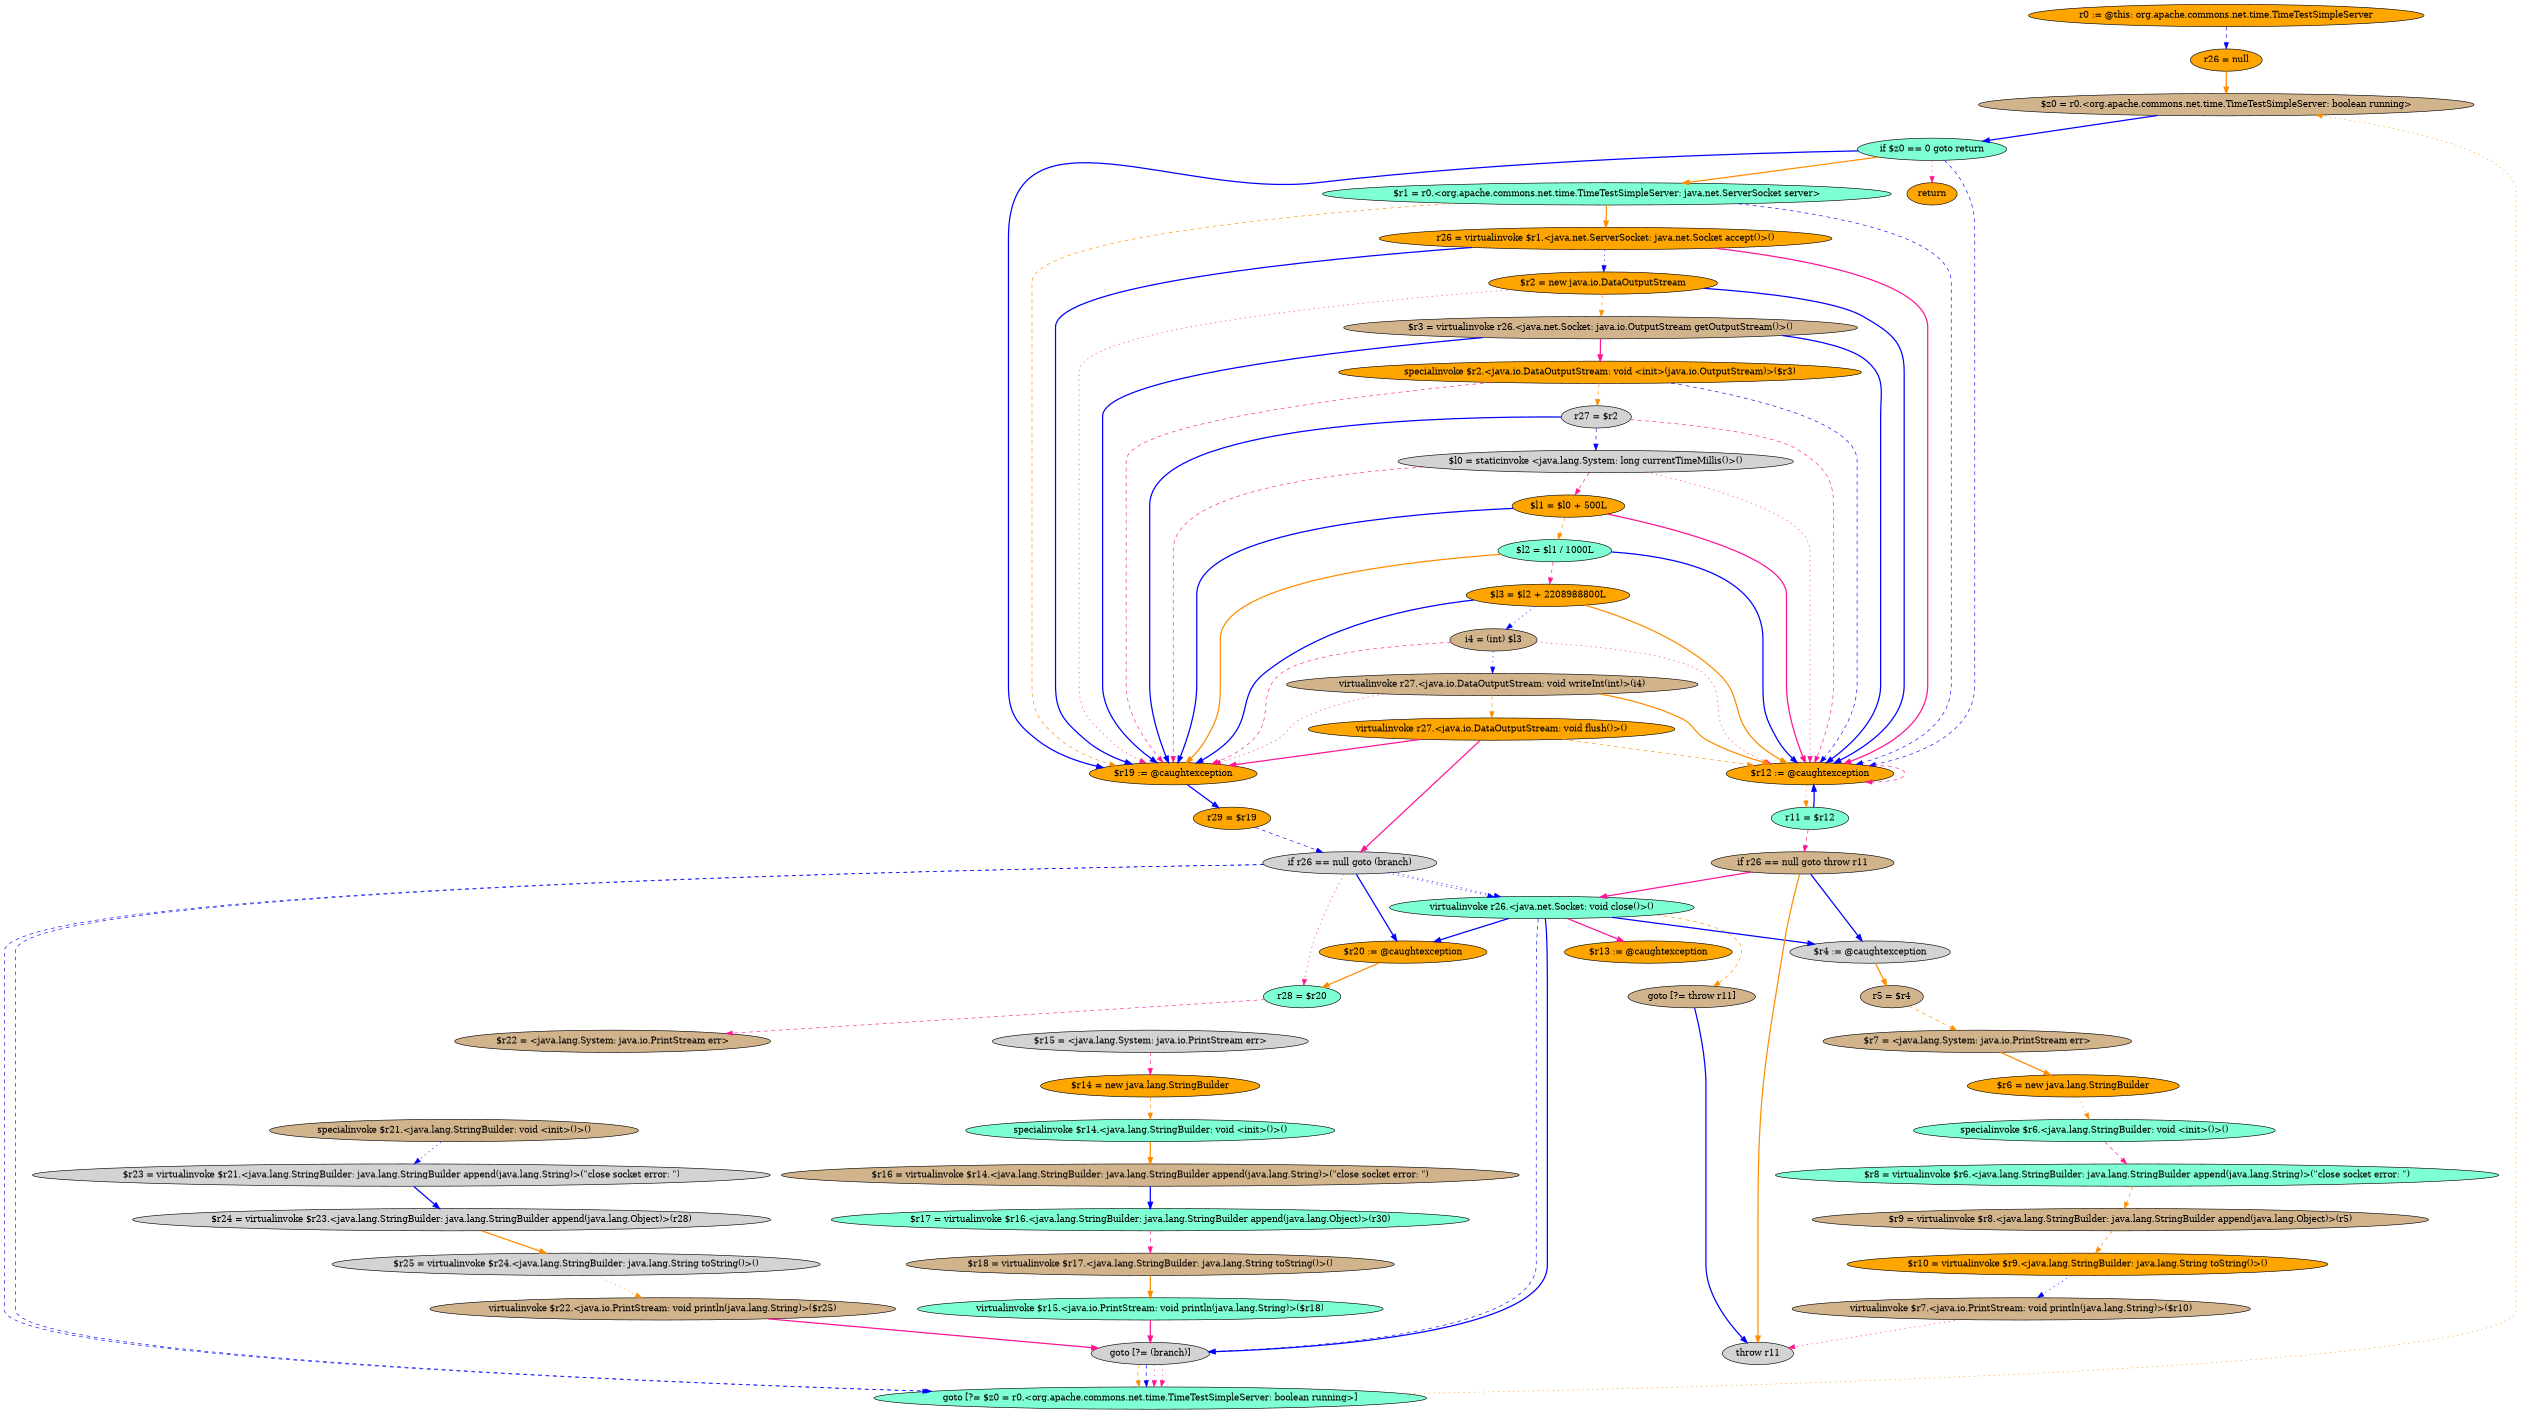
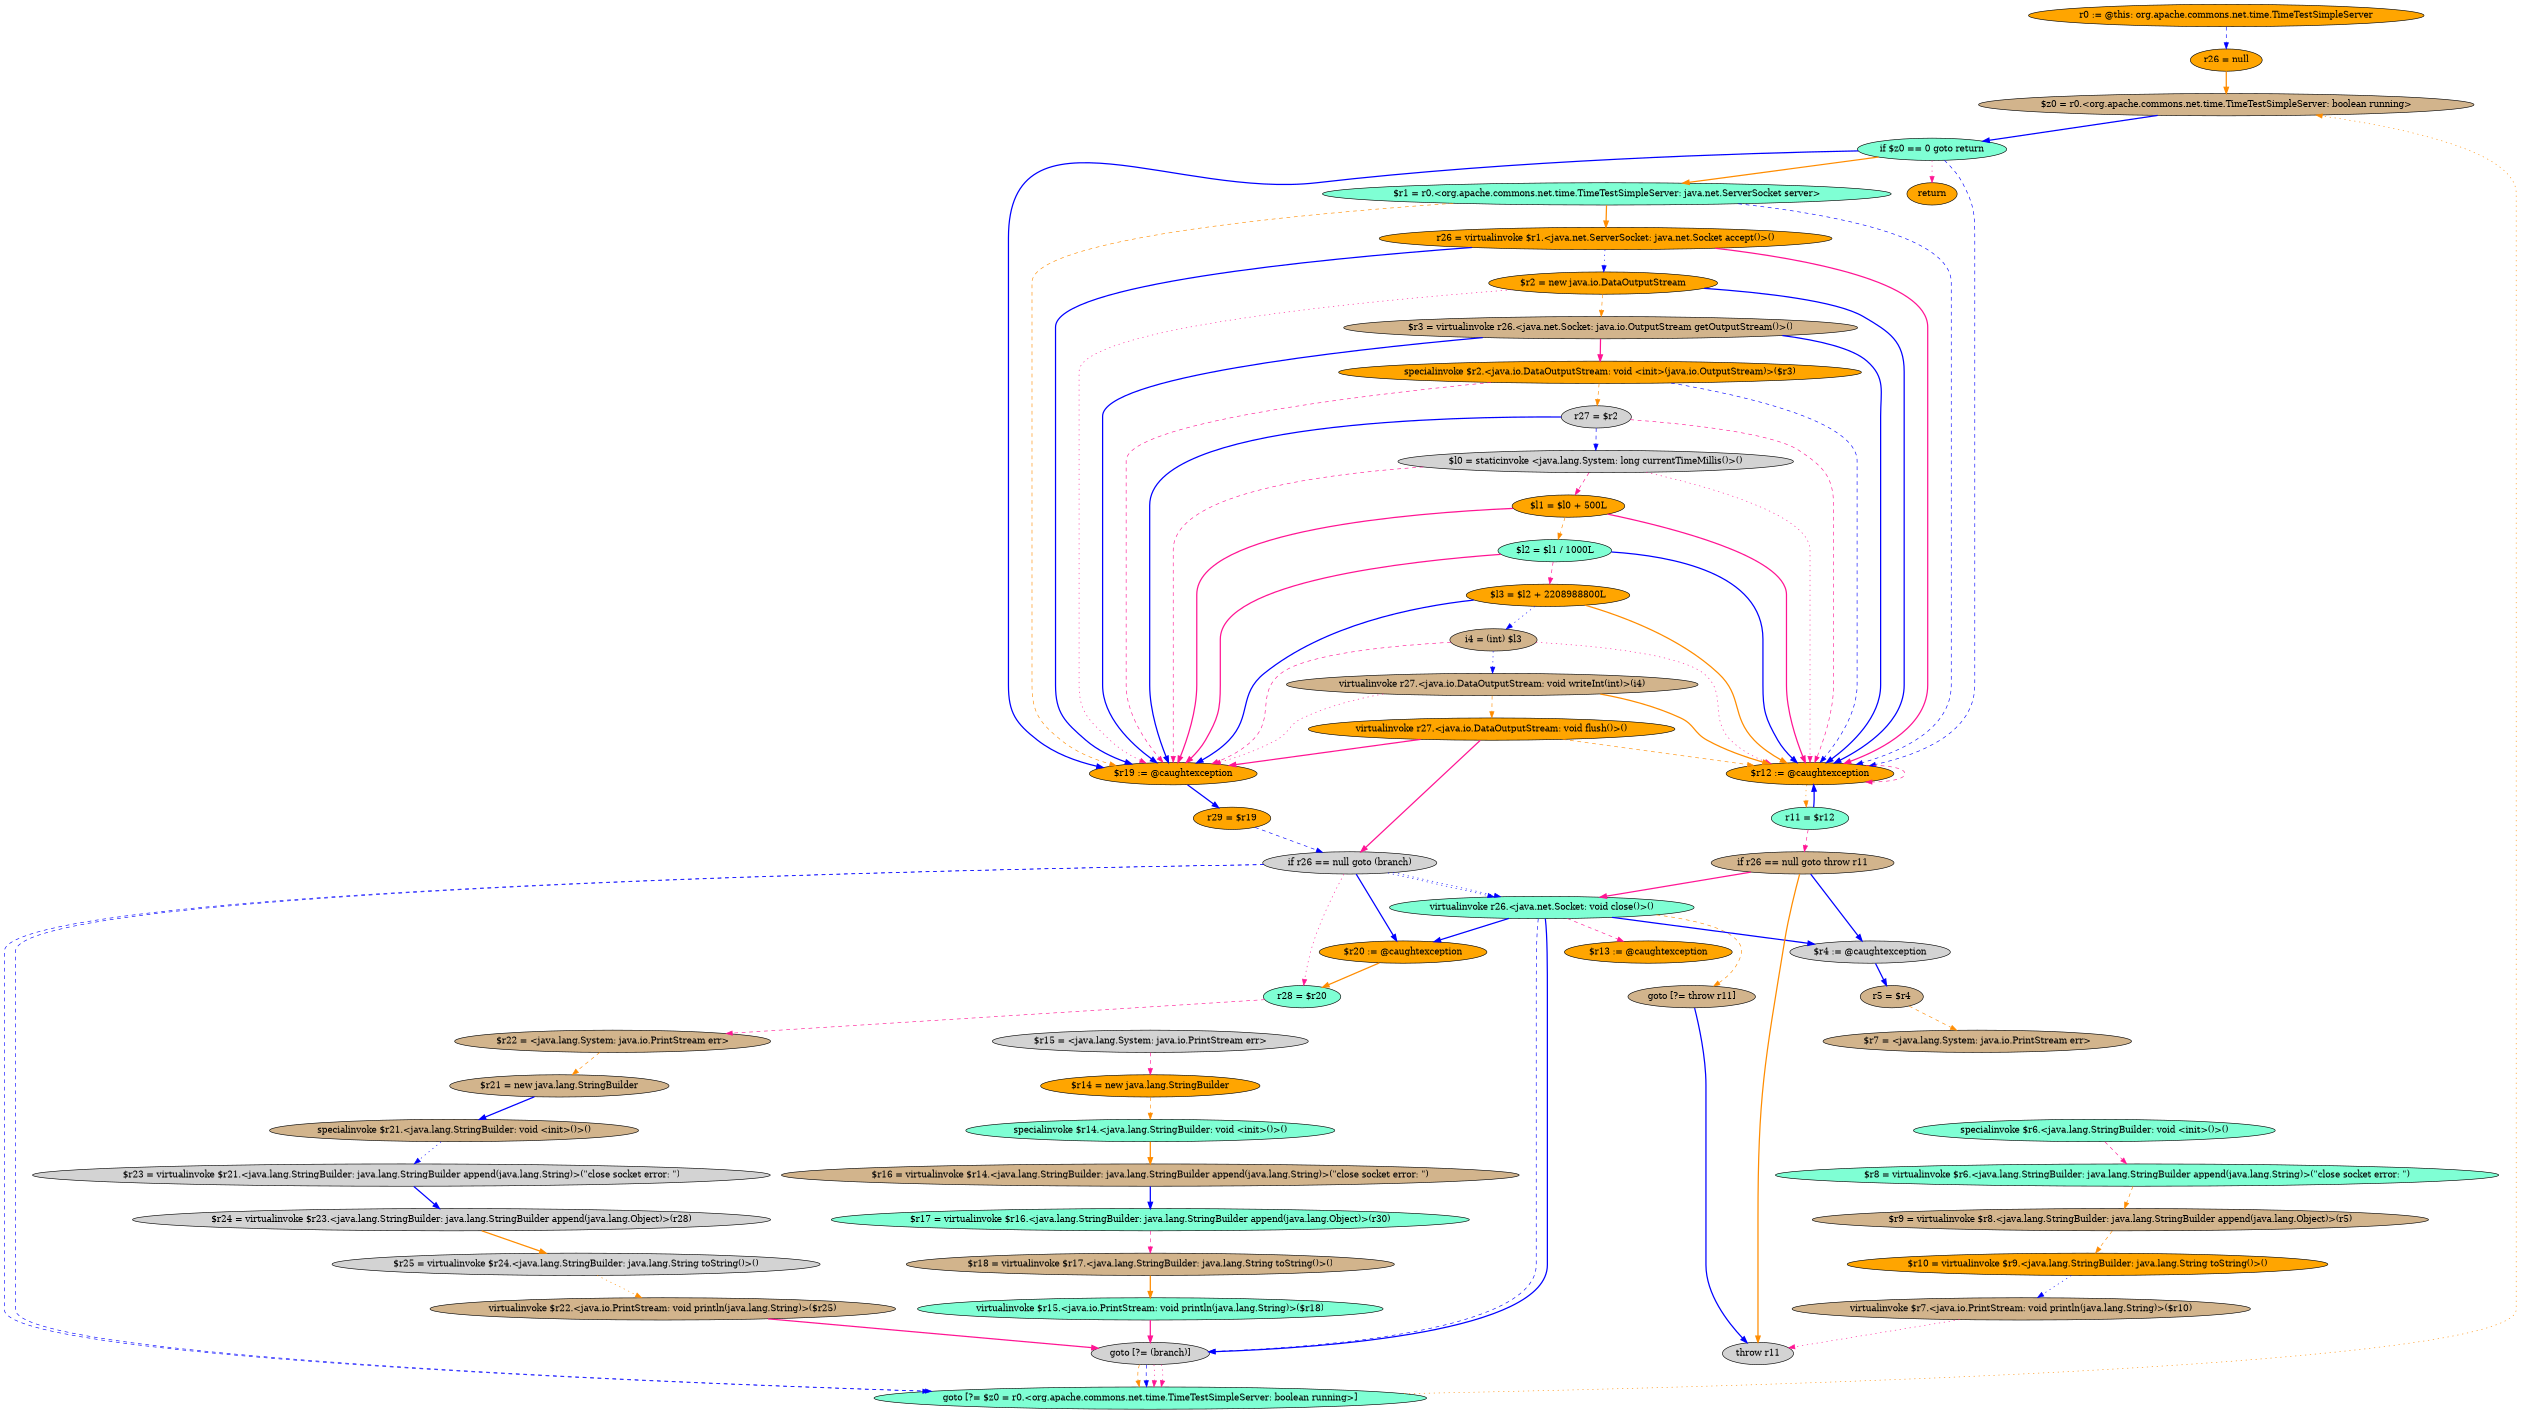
(1263, 543) -> (1263, 543)
(1288, 588) -> (1288, 588)
(1592, 929) -> (1592, 929)
(1880, 972) -> (1880, 972)
none -> (559, 1086)
(2073, 1086) -> none
